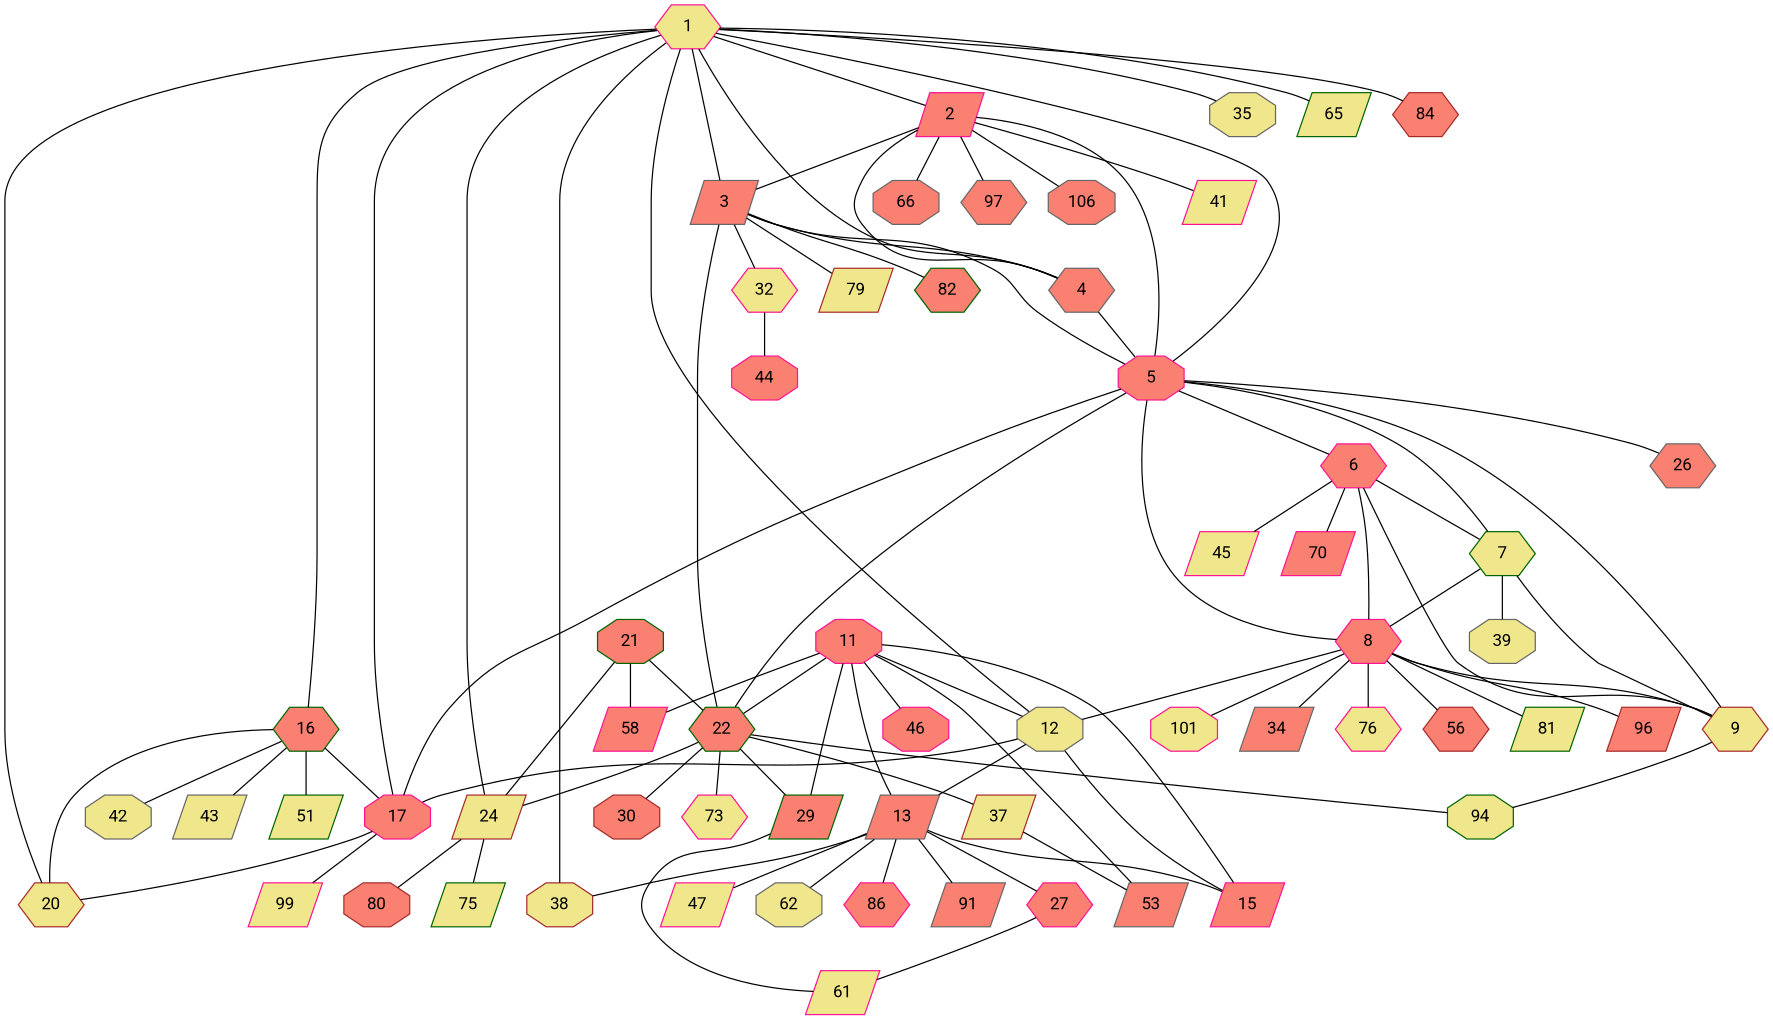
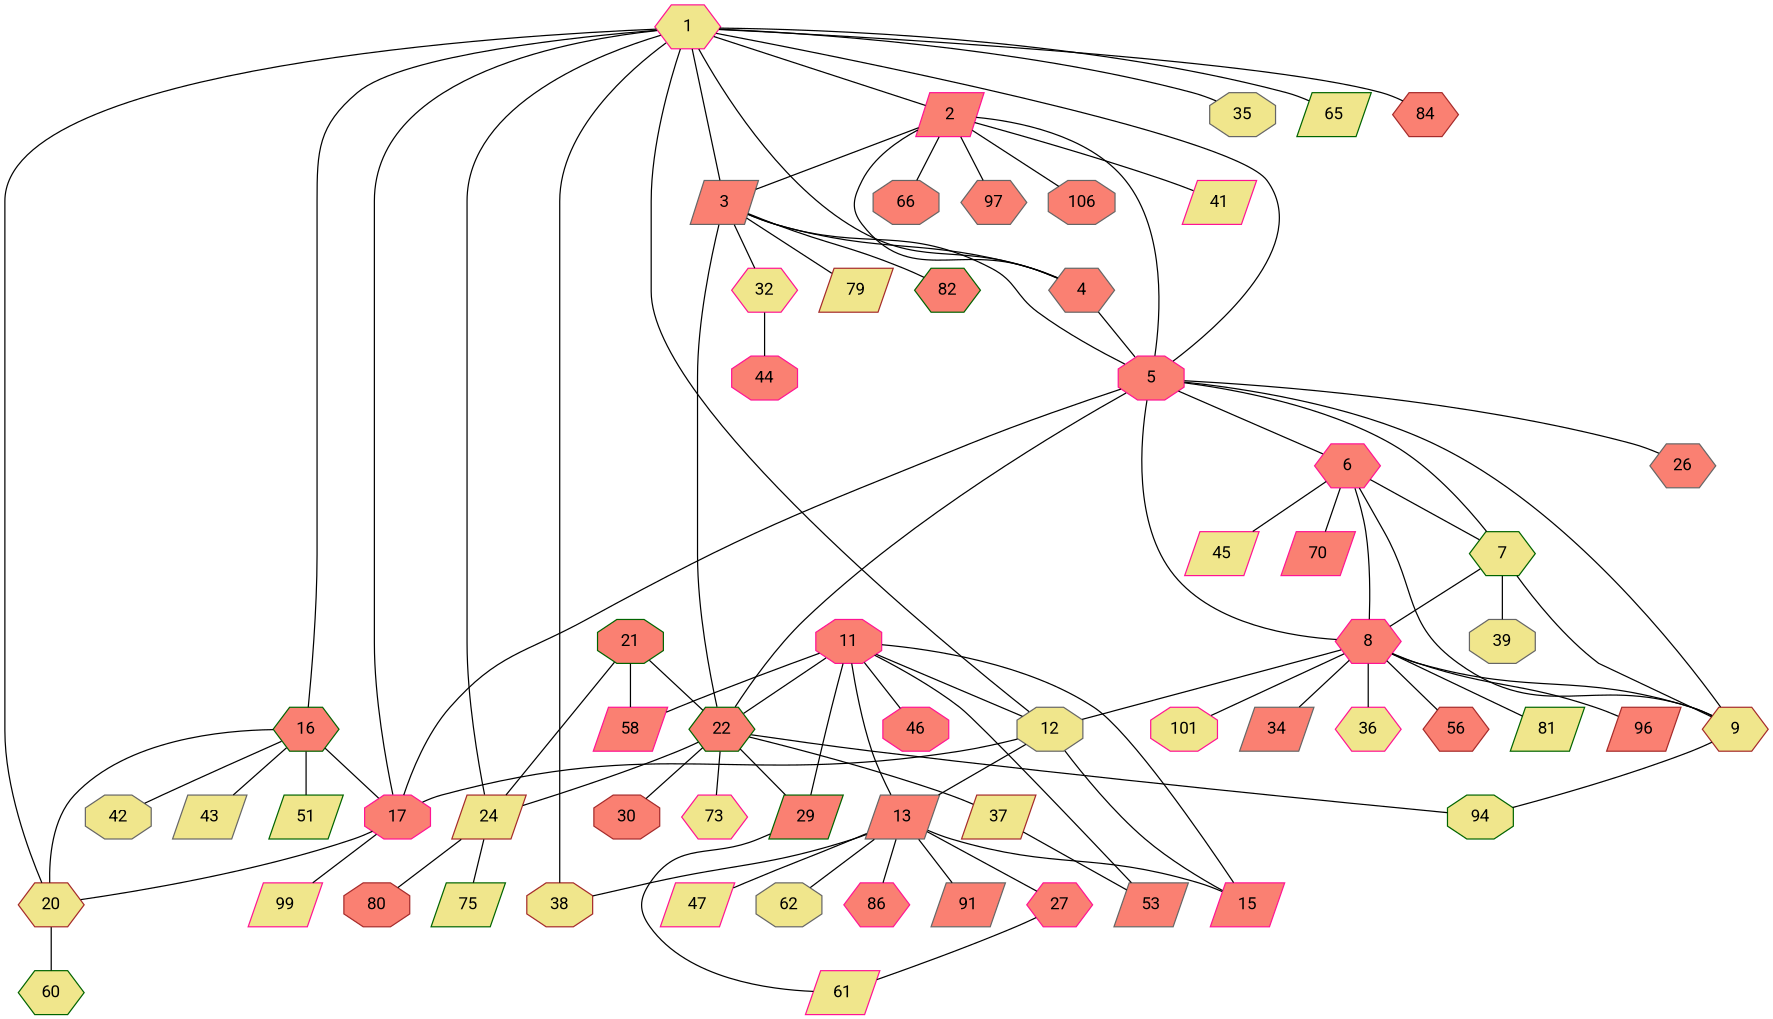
(1368, 729) -> (1368, 729)
none -> (51, 993)
